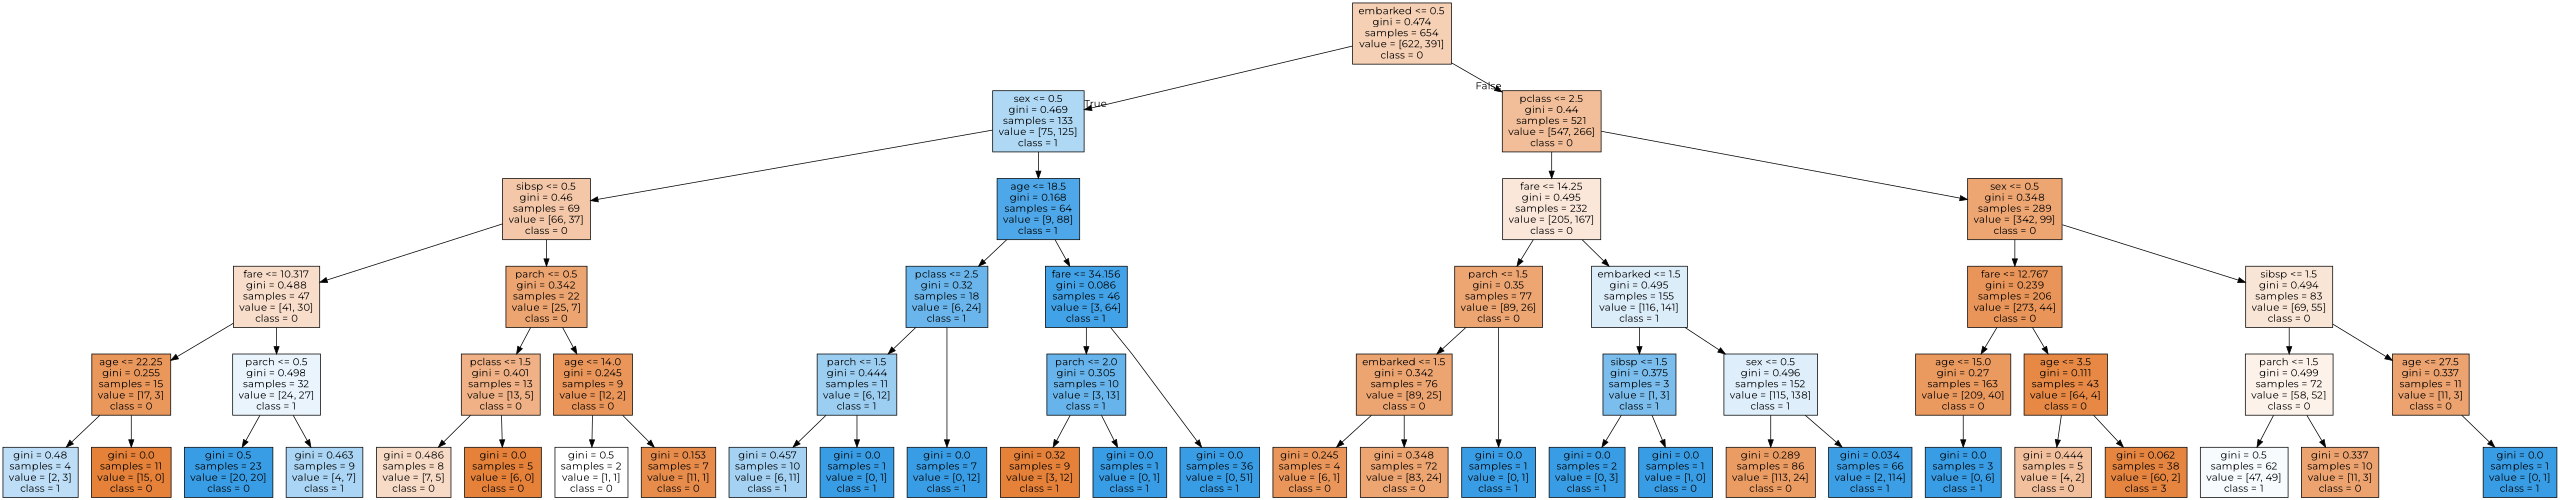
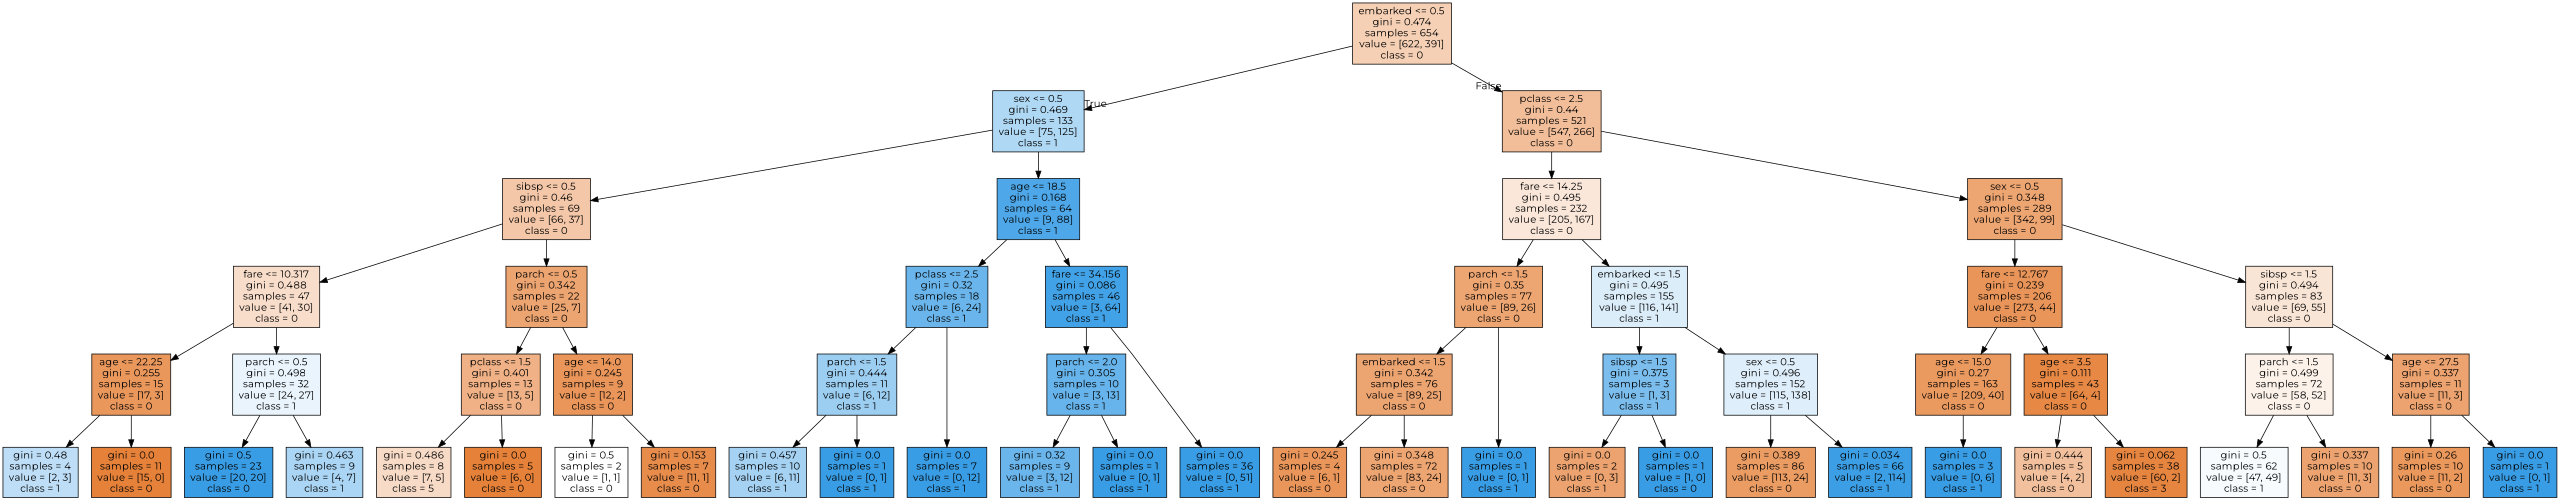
(414, 472) -> (414, 472)
(1040, 472) -> (1040, 472)
(1587, 472) -> (1587, 472)
(1771, 472) -> (1771, 472)
none -> (2431, 472)
